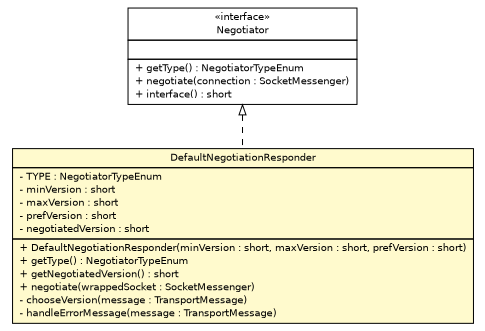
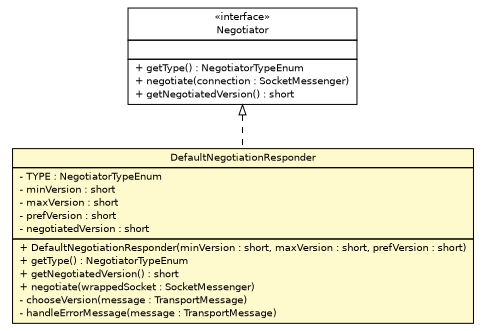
(184, 94) -> (215, 94)
